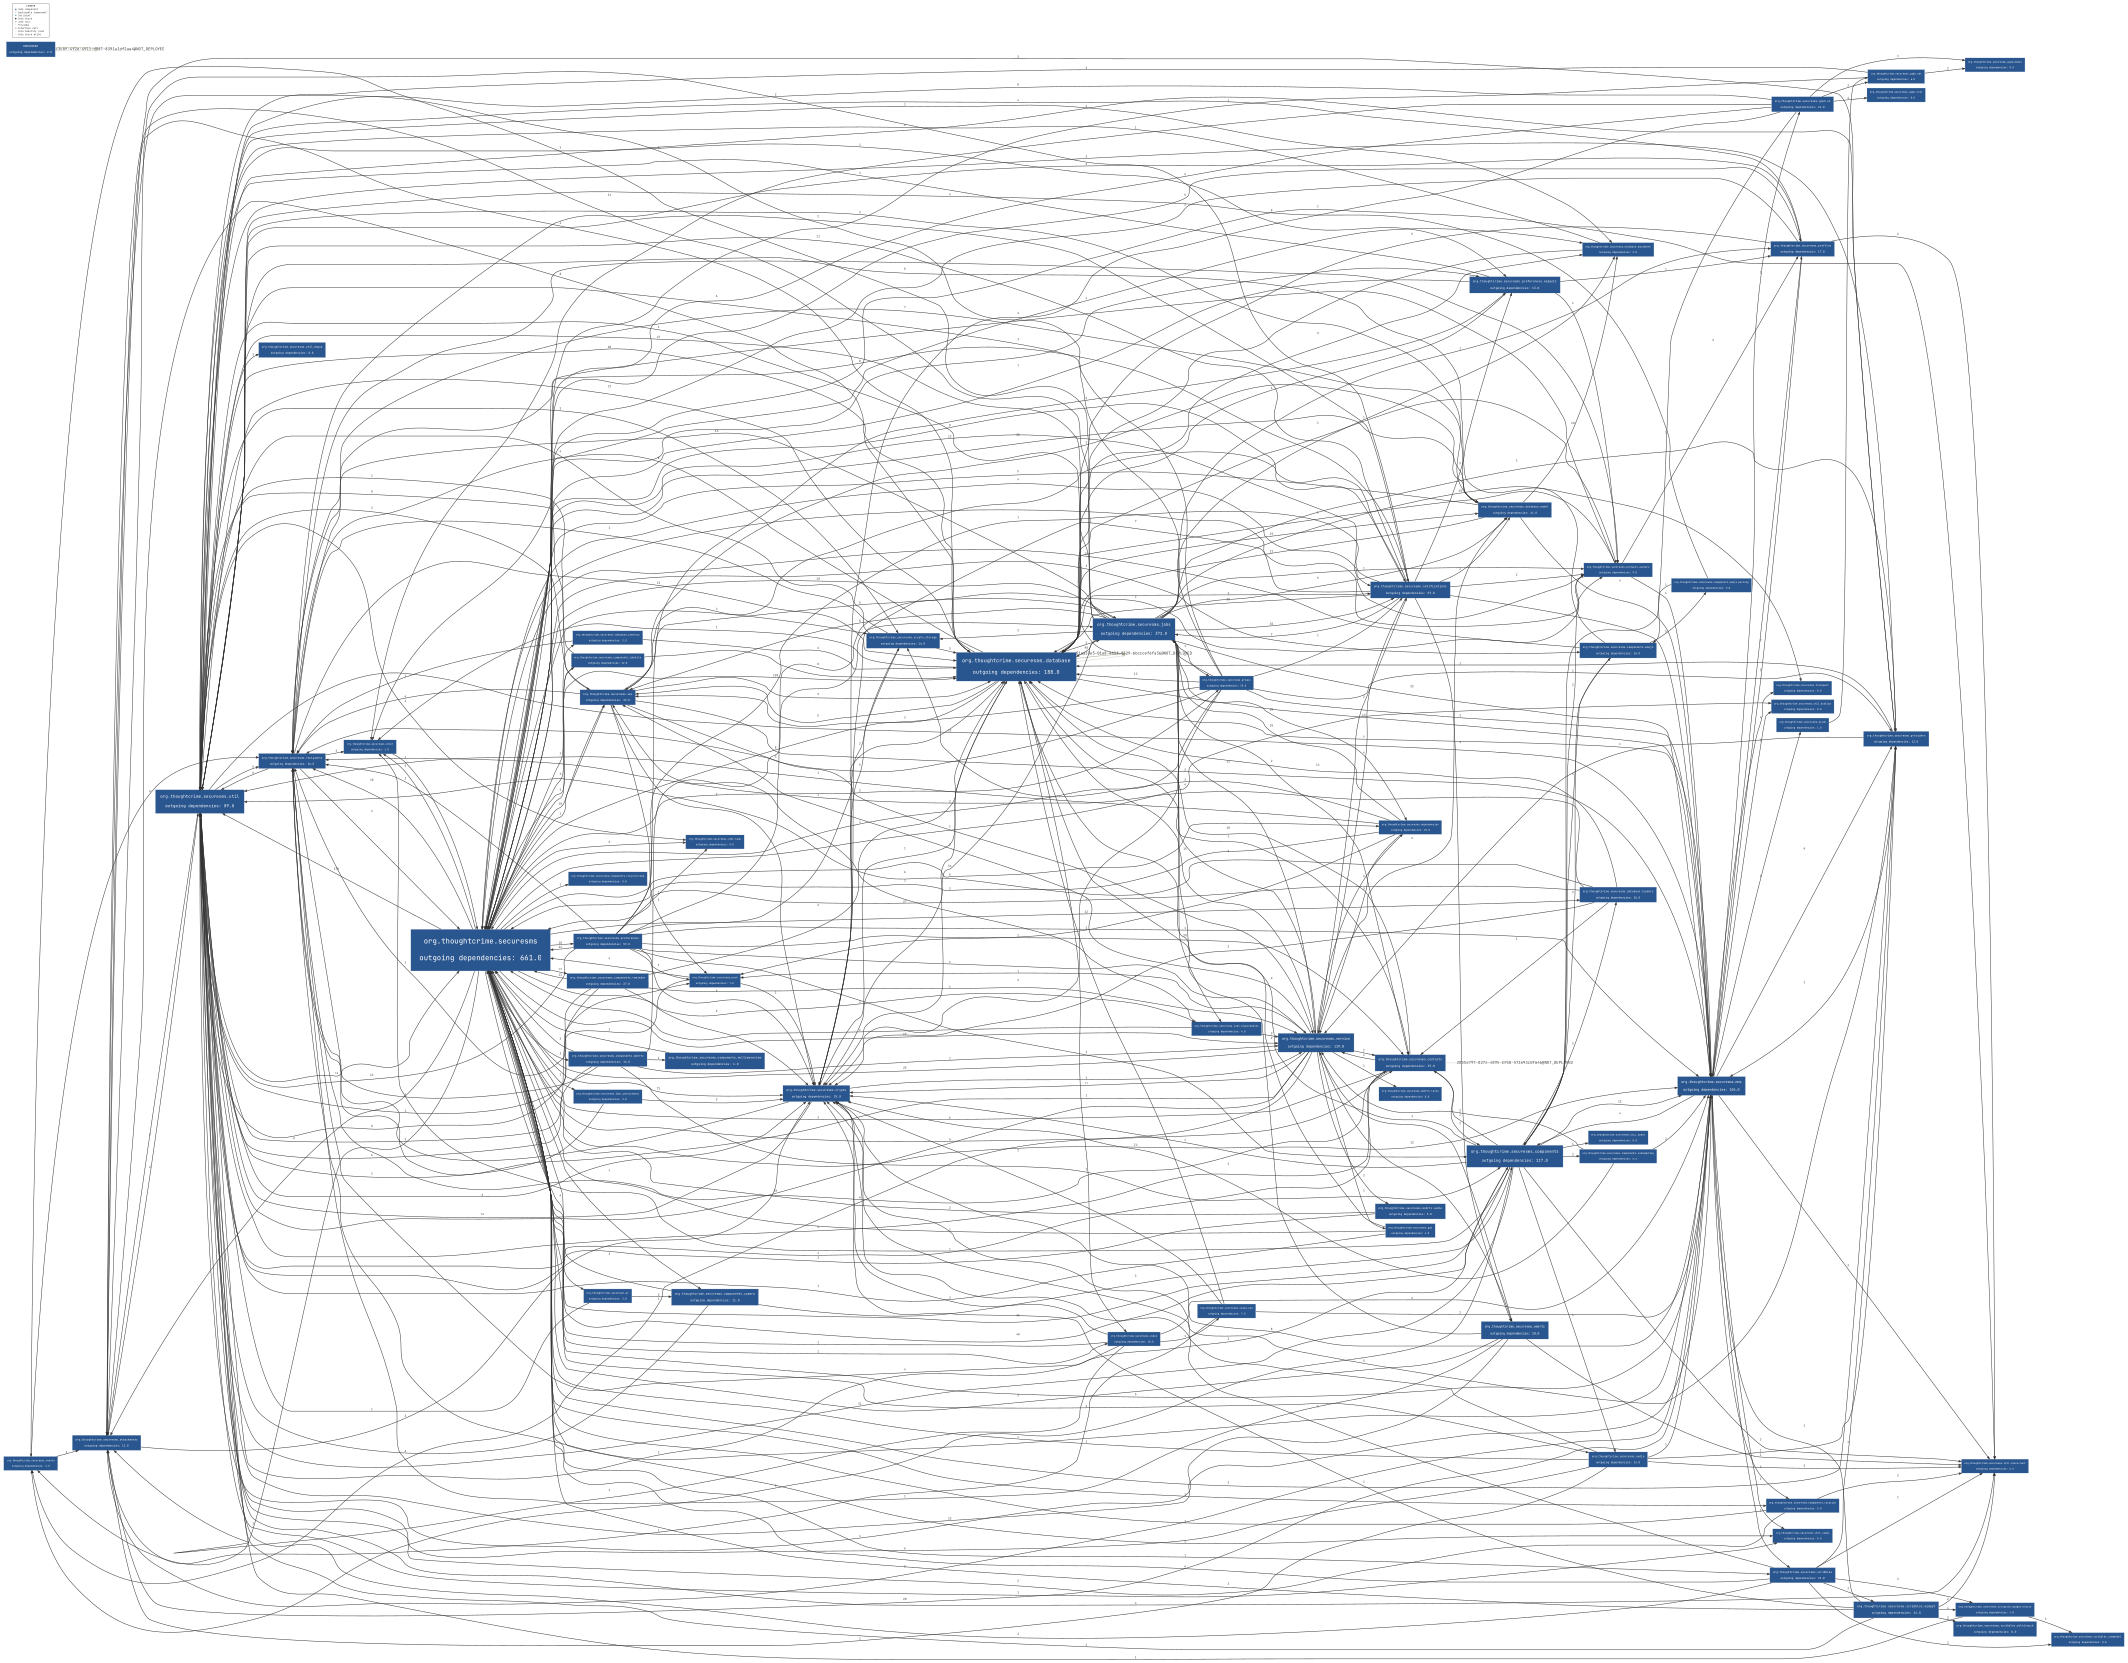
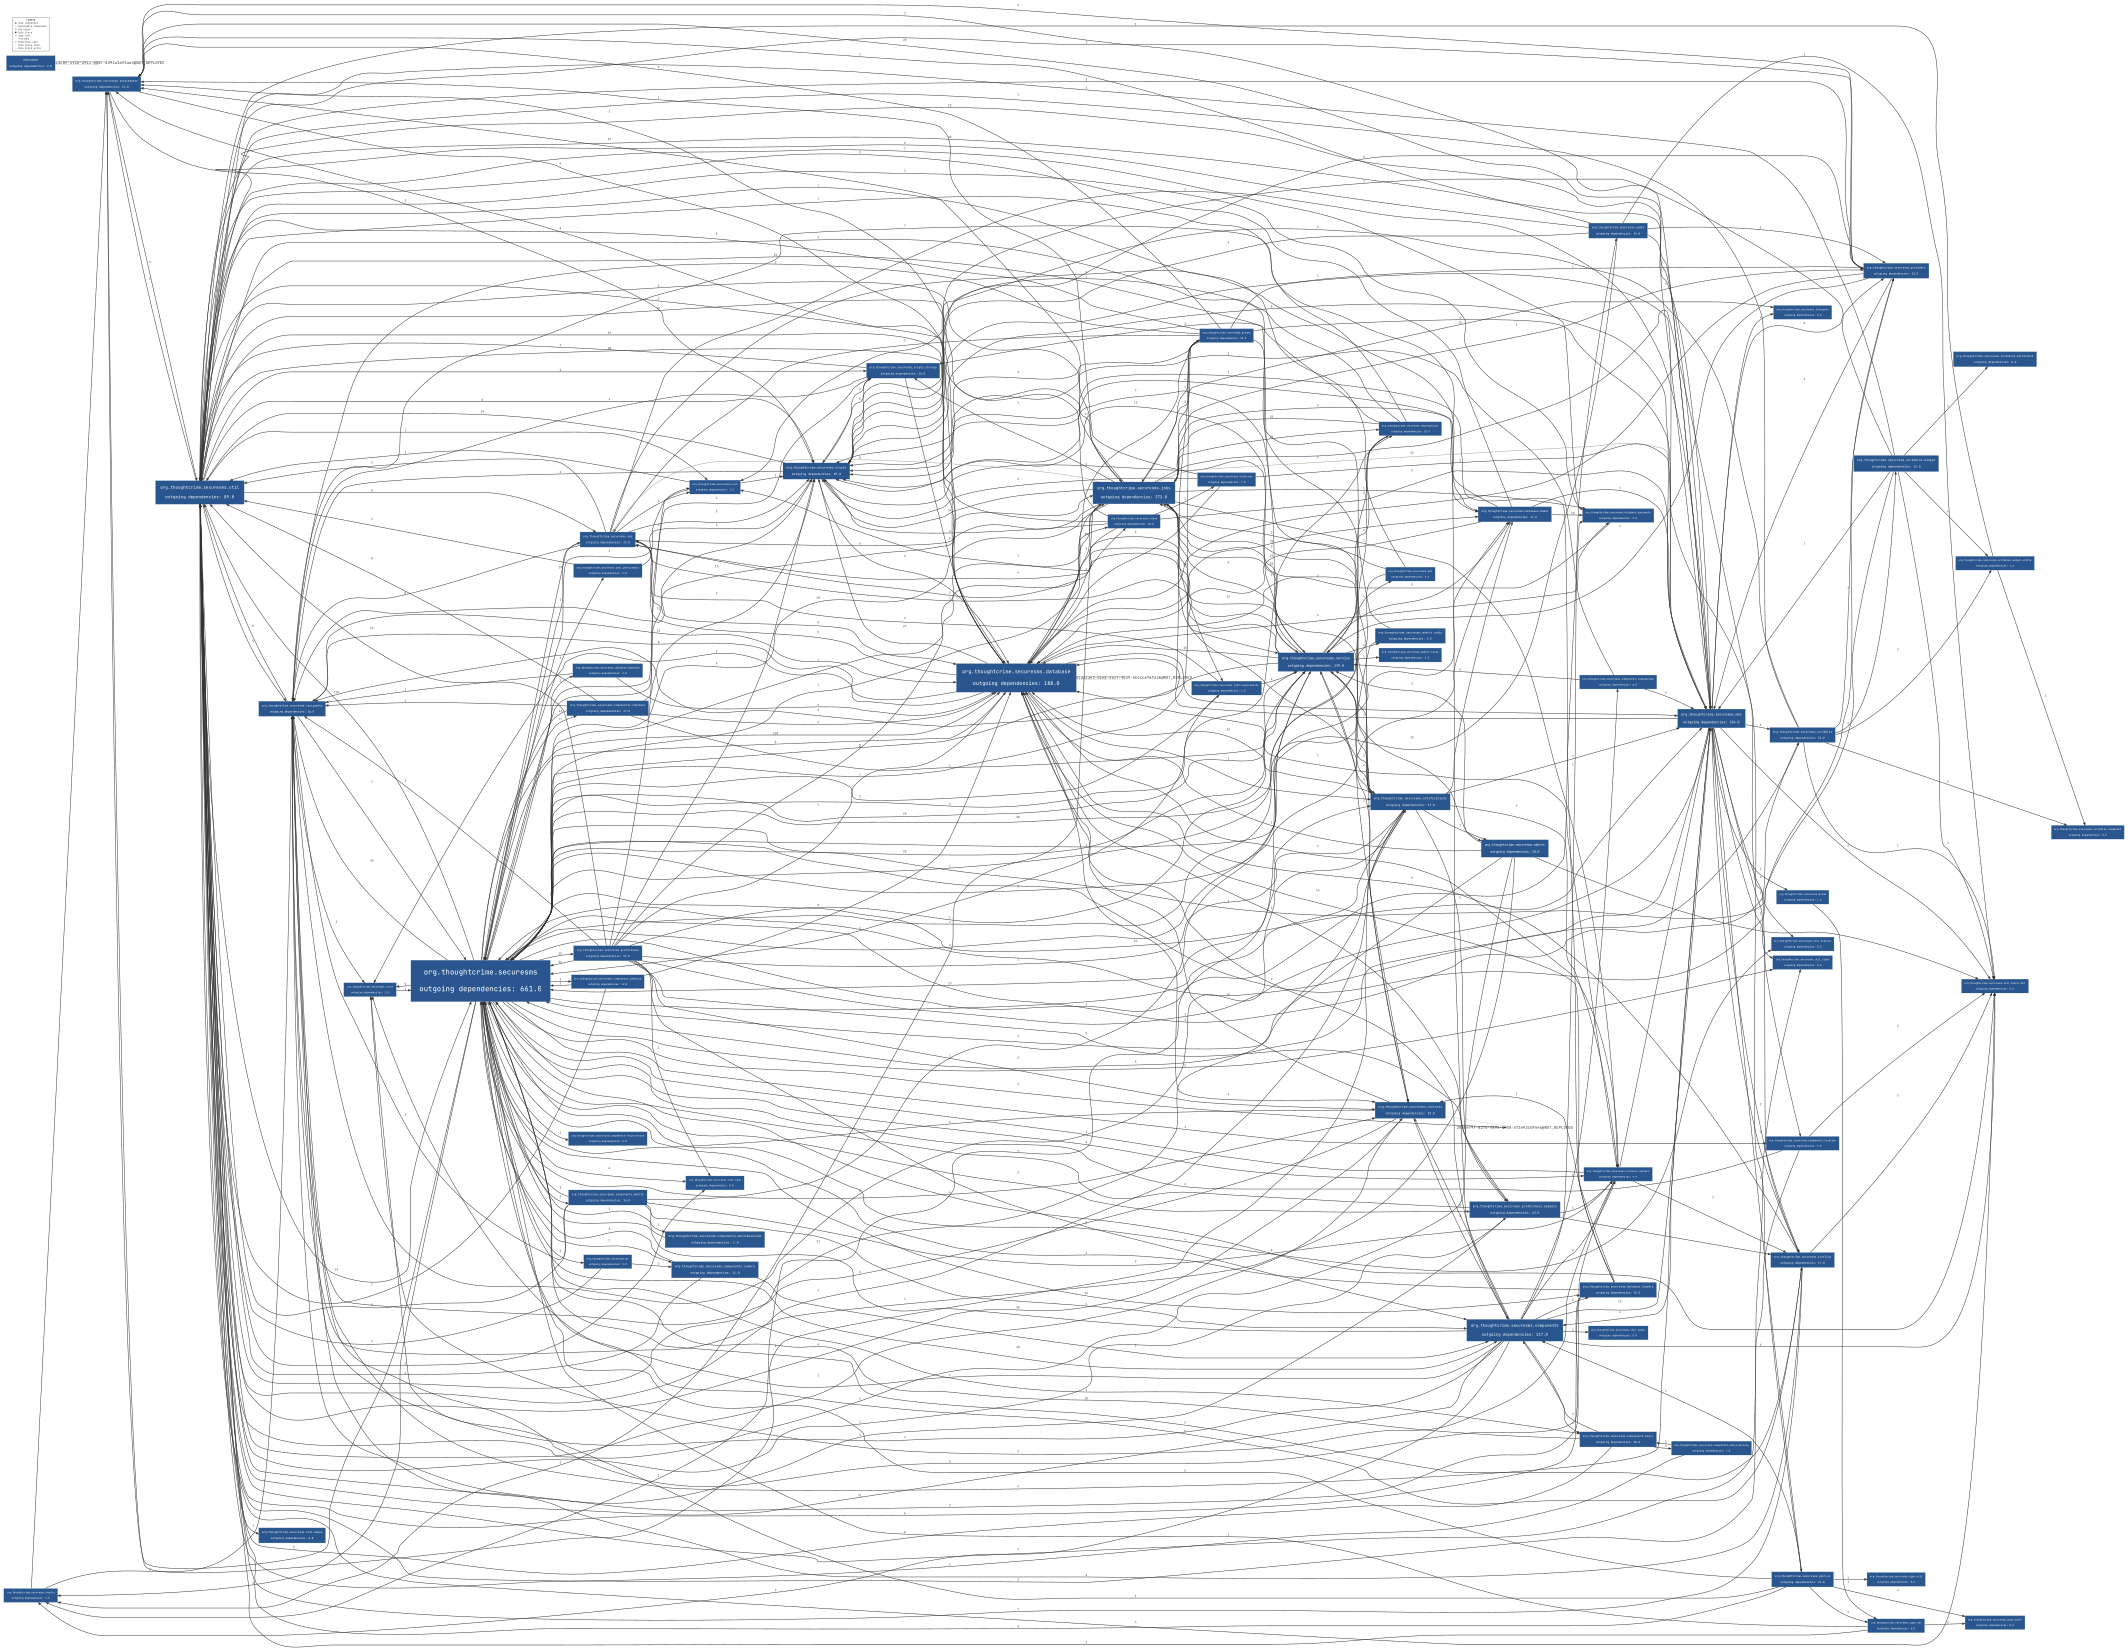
(31, 31) -> (29, 45)
(555, 322) -> (655, 288)
(865, 622) -> (857, 460)
(1590, 718) -> (1542, 449)
(873, 1402) -> (995, 1090)
